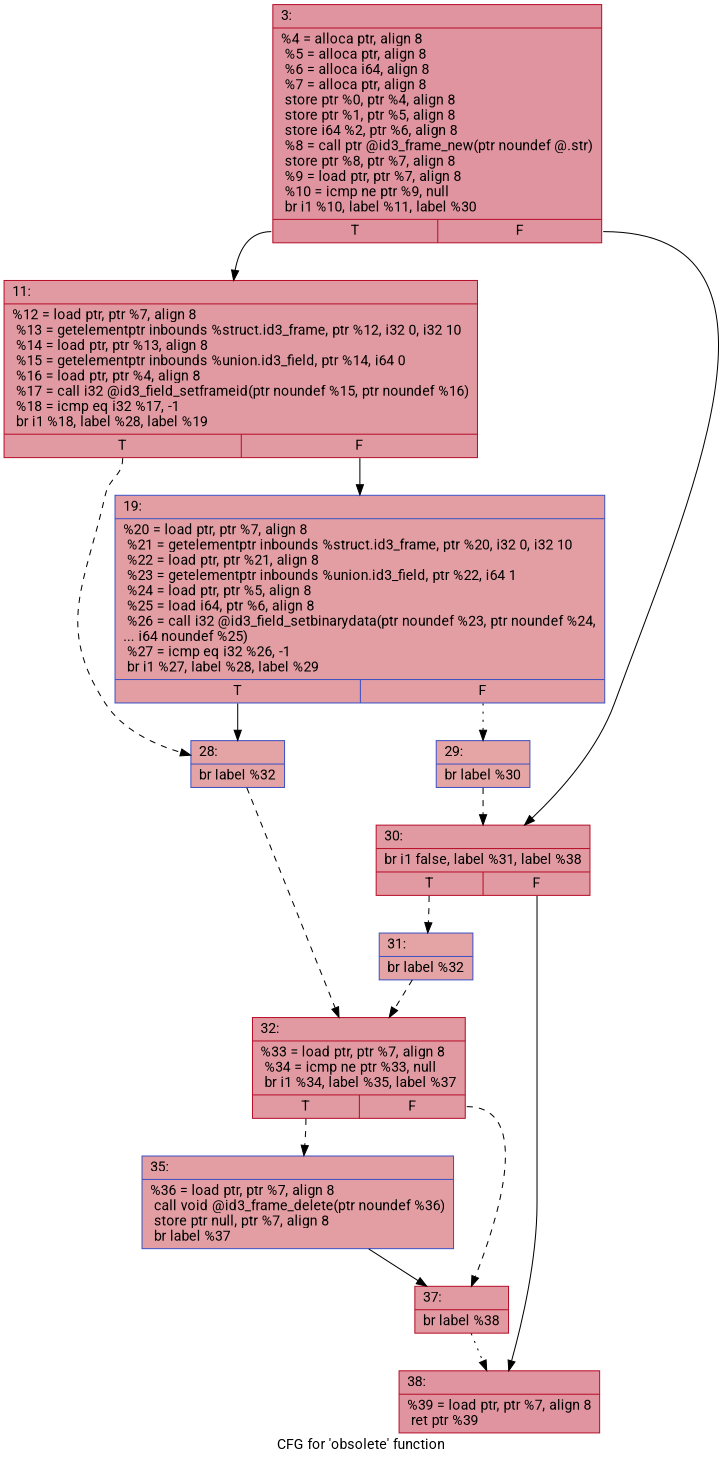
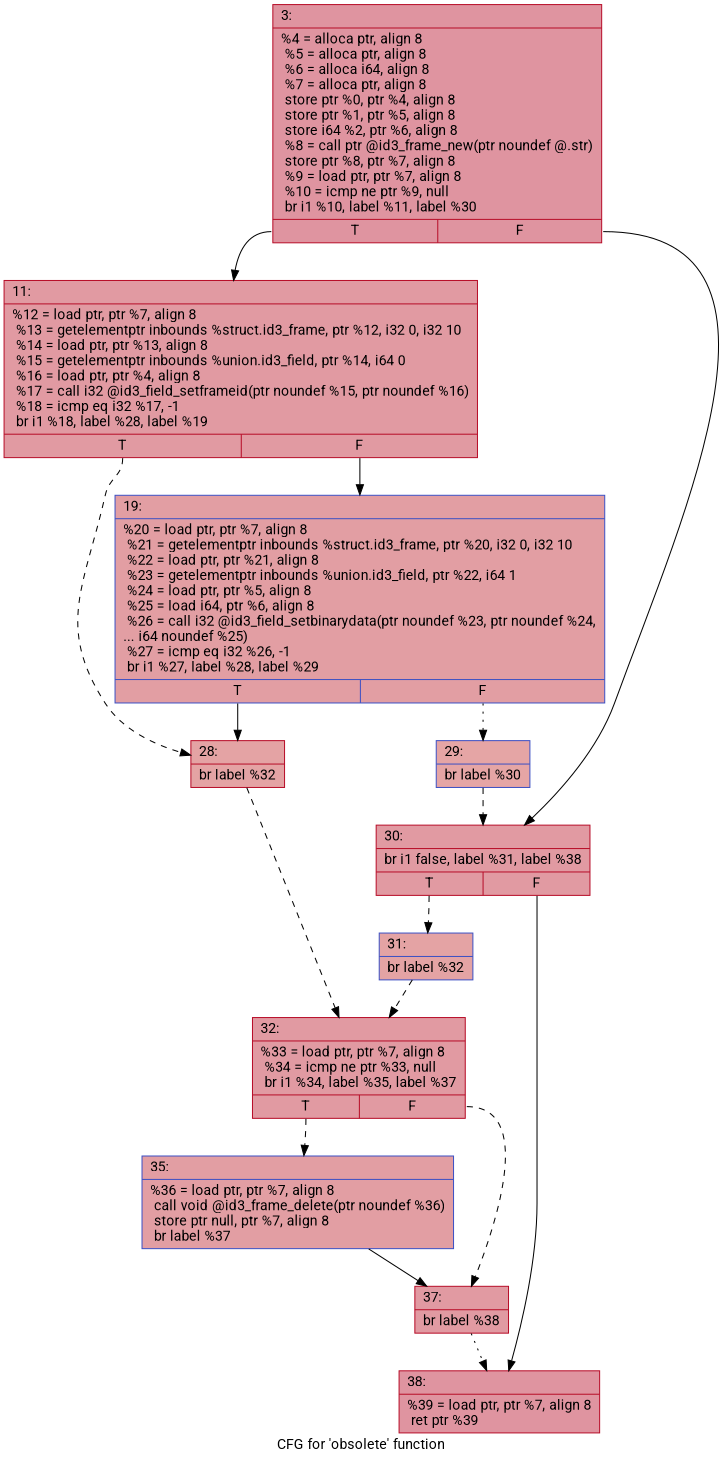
(238, 764) -> (238, 764)
